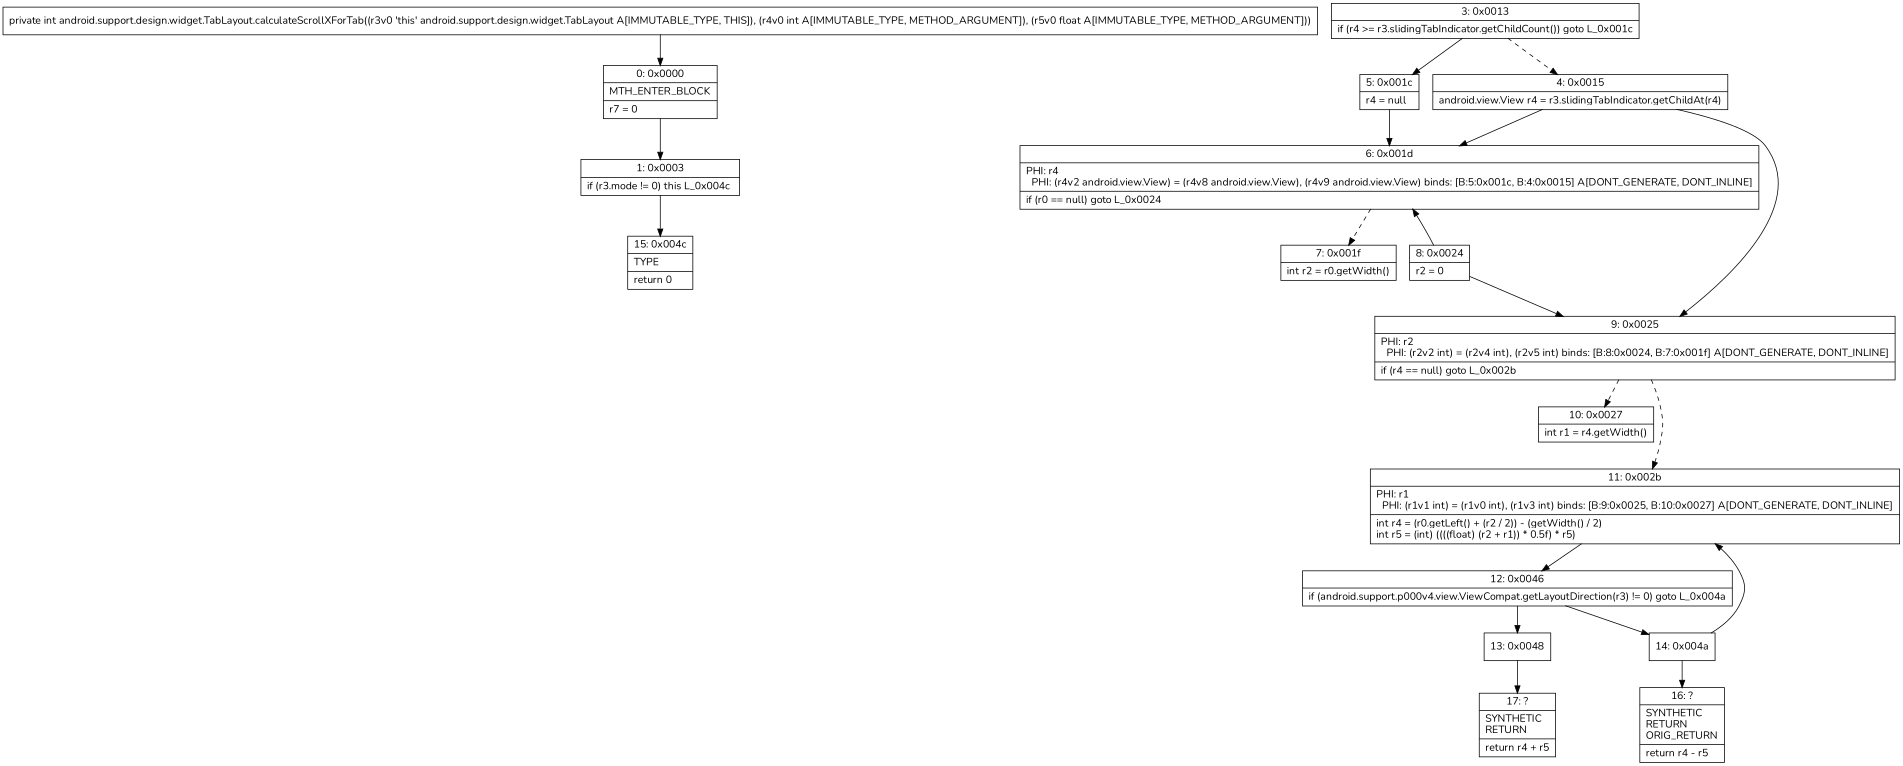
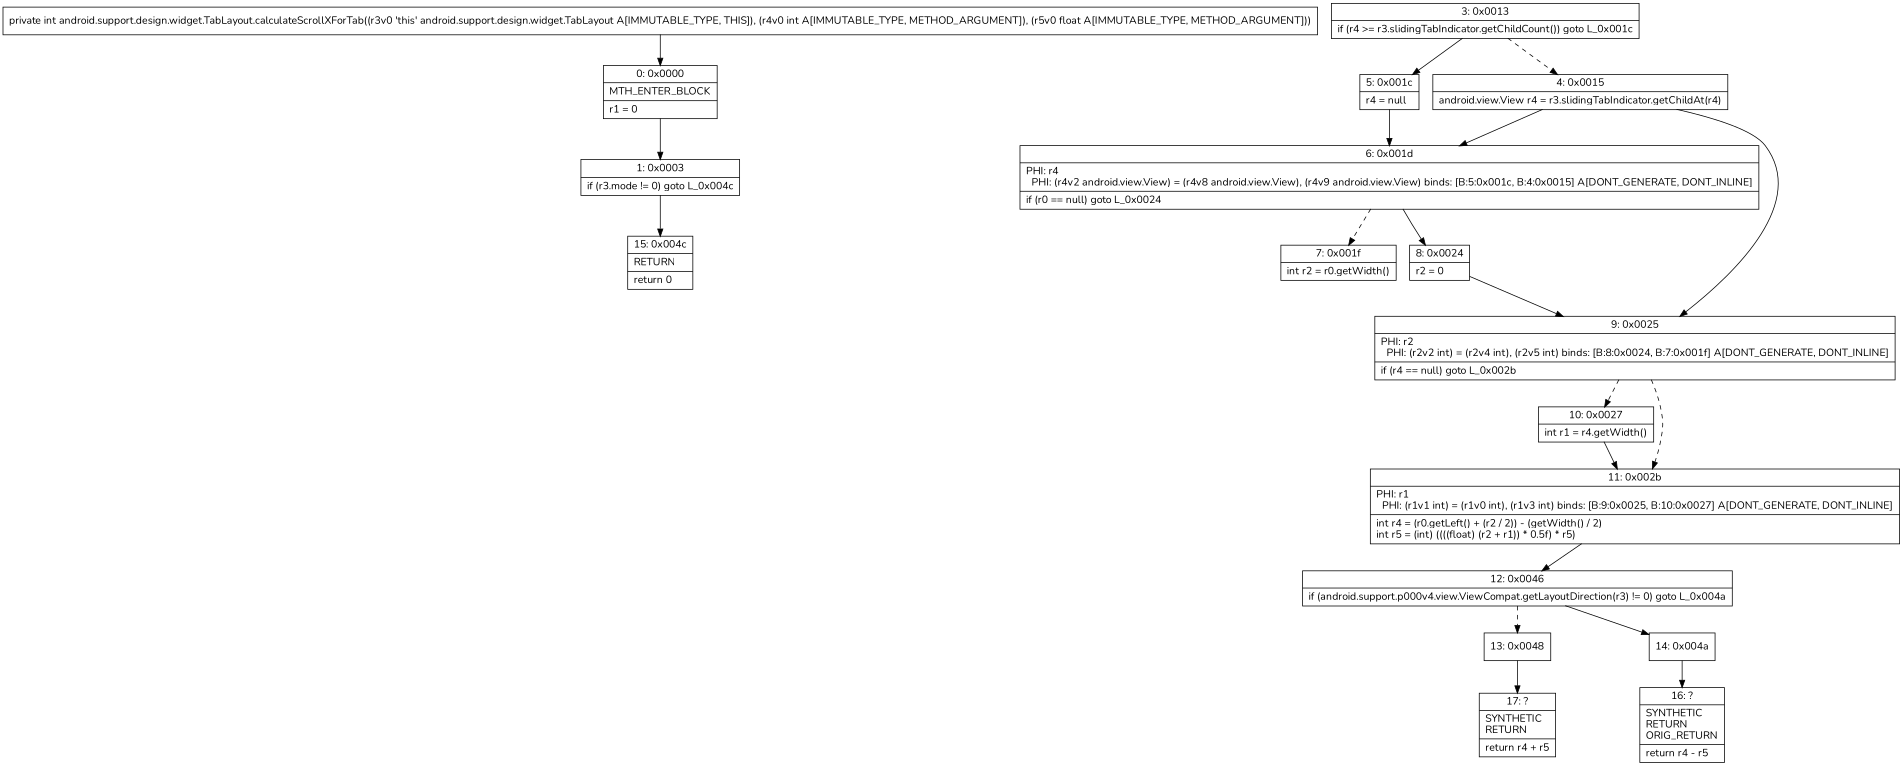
(624, 109) -> (624, 109)
(659, 186) -> (660, 186)
(1425, 230) -> (1412, 224)
(646, 262) -> (655, 262)
(1744, 594) -> (1609, 452)
(1517, 616) -> (1517, 616)
